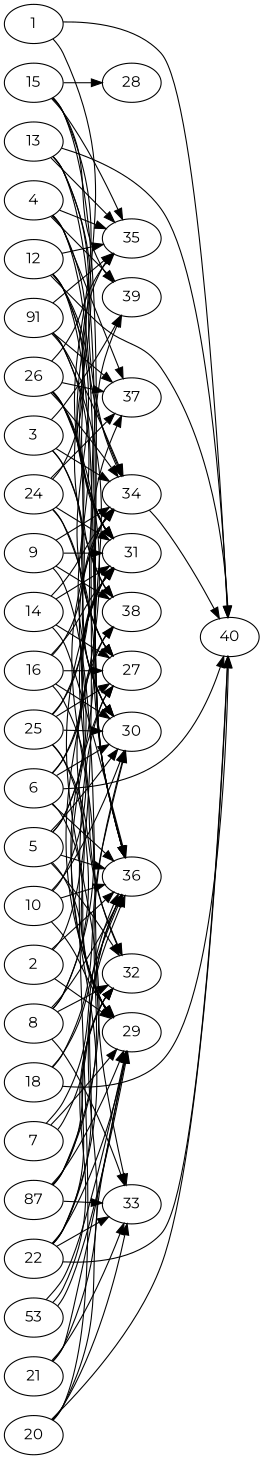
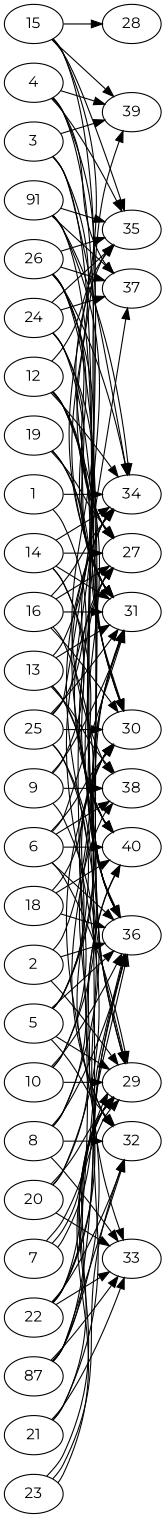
none -> (34, 436)
(185, 558) -> (83, 695)
(34, 1318) -> (34, 1494)
